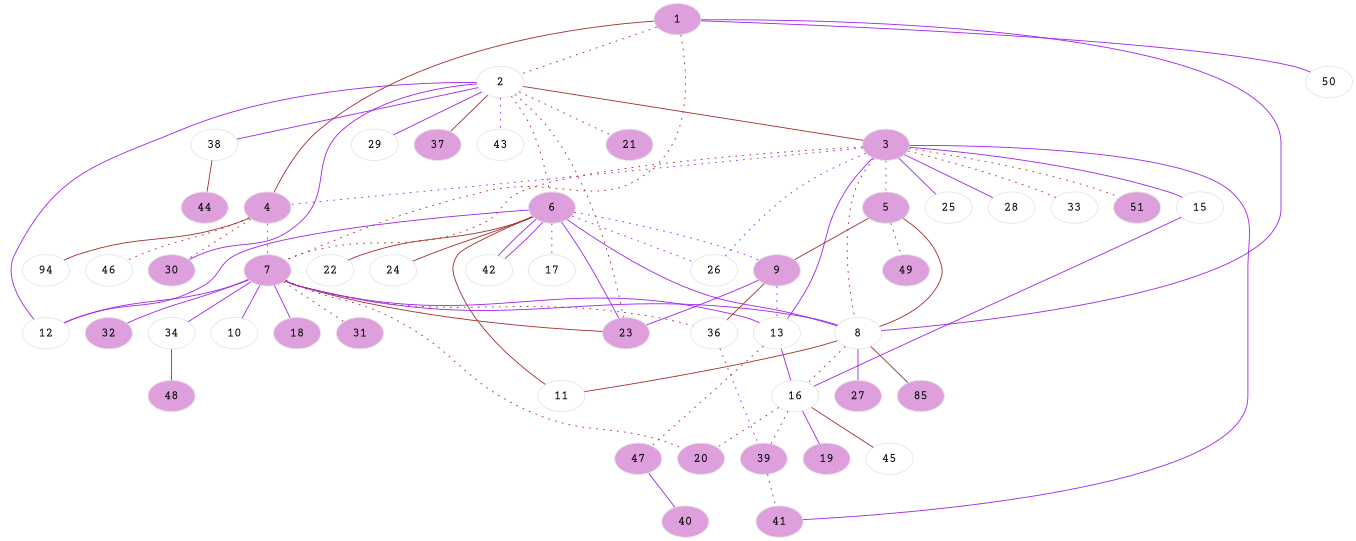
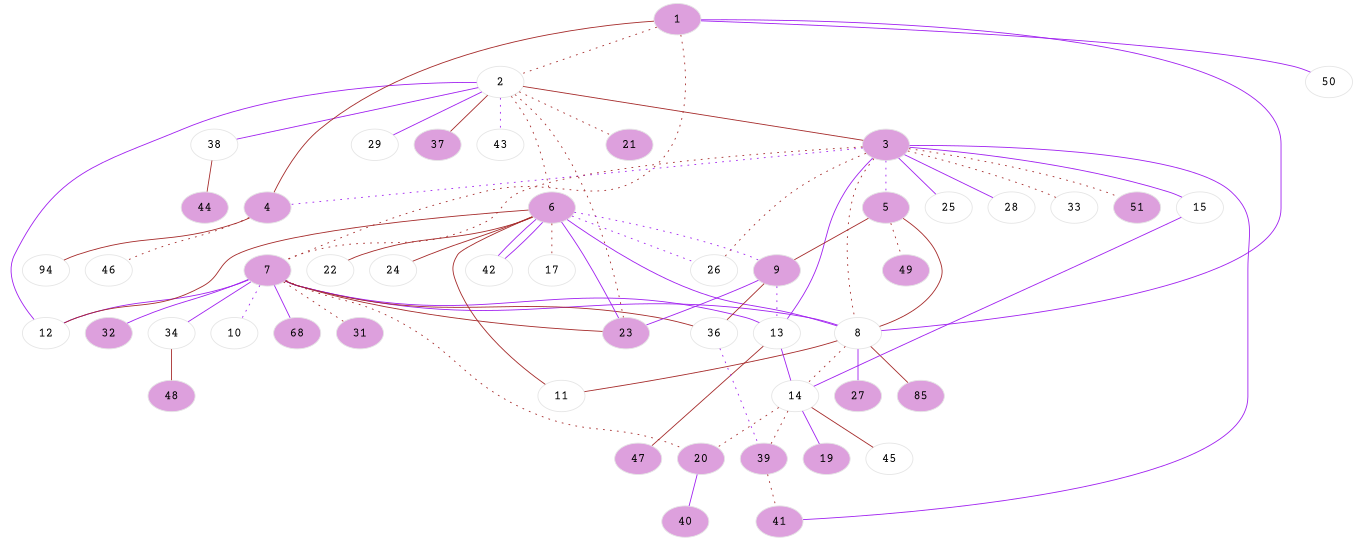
(788, 195) -> (788, 195)
(268, 235) -> none
(287, 240) -> (287, 240)
(172, 270) -> none
(251, 302) -> (251, 302)
(489, 307) -> (489, 307)
(297, 333) -> (297, 333)
(708, 396) -> (708, 396)
(795, 396) -> (795, 396)
(662, 490) -> (693, 490)
